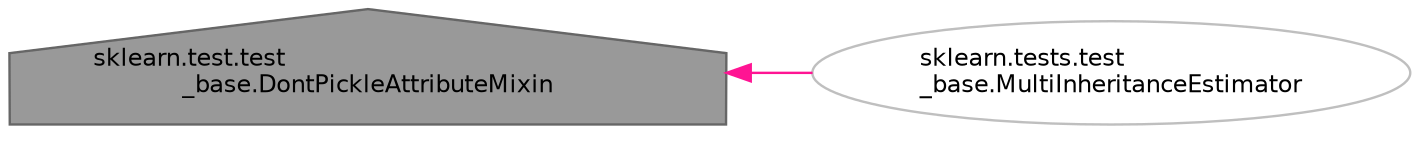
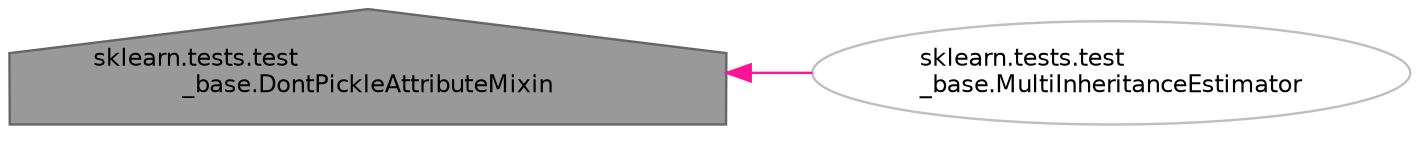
(368, 73) -> (368, 73)
